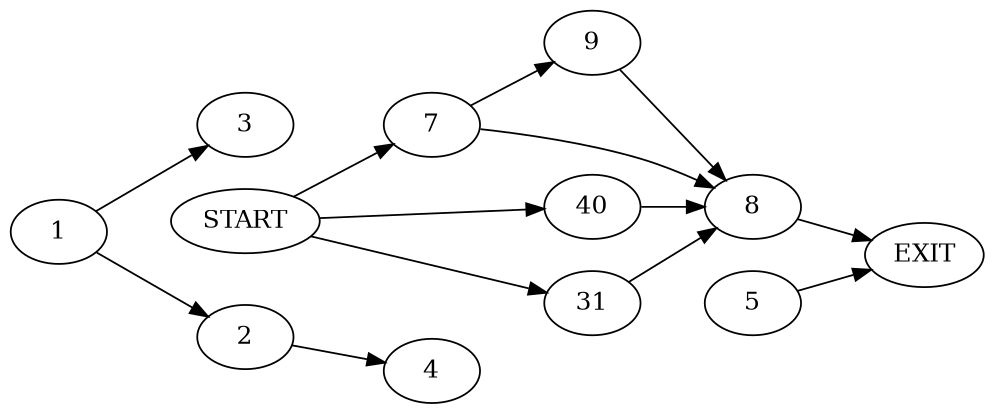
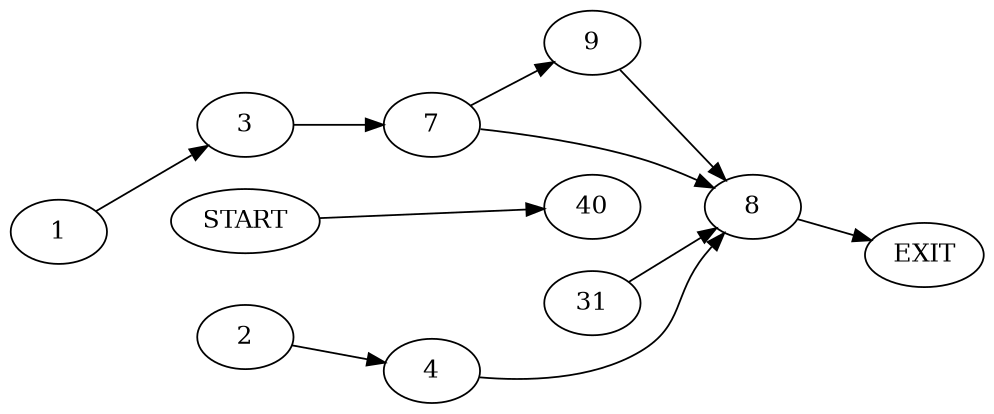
(335, 175) -> (330, 125)
(664, 207) -> (624, 360)
(420, 262) -> none
(144, 280) -> none
(753, 303) -> none
